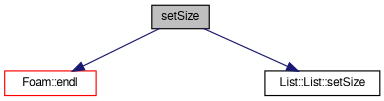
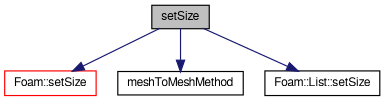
(50, 83) -> (50, 83)
none -> (181, 83)
(322, 83) -> (322, 83)
